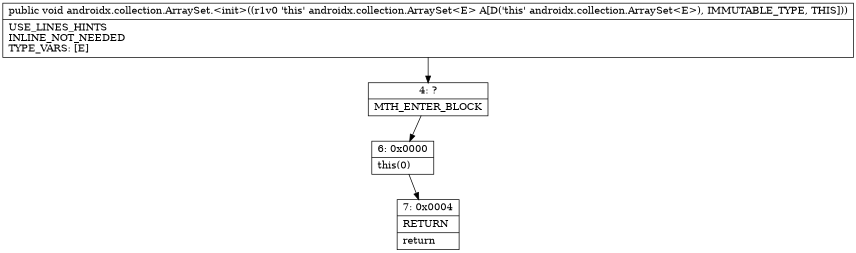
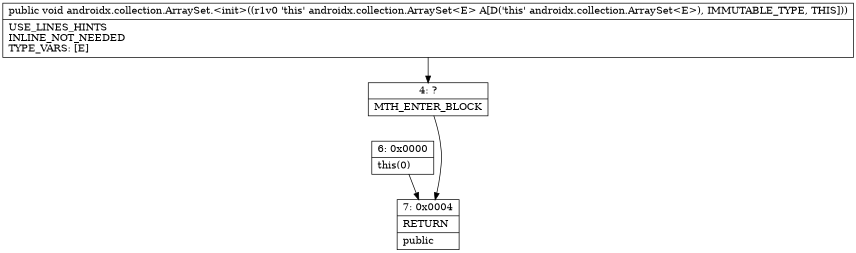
(417, 125) -> (441, 154)
(419, 241) -> (418, 241)
